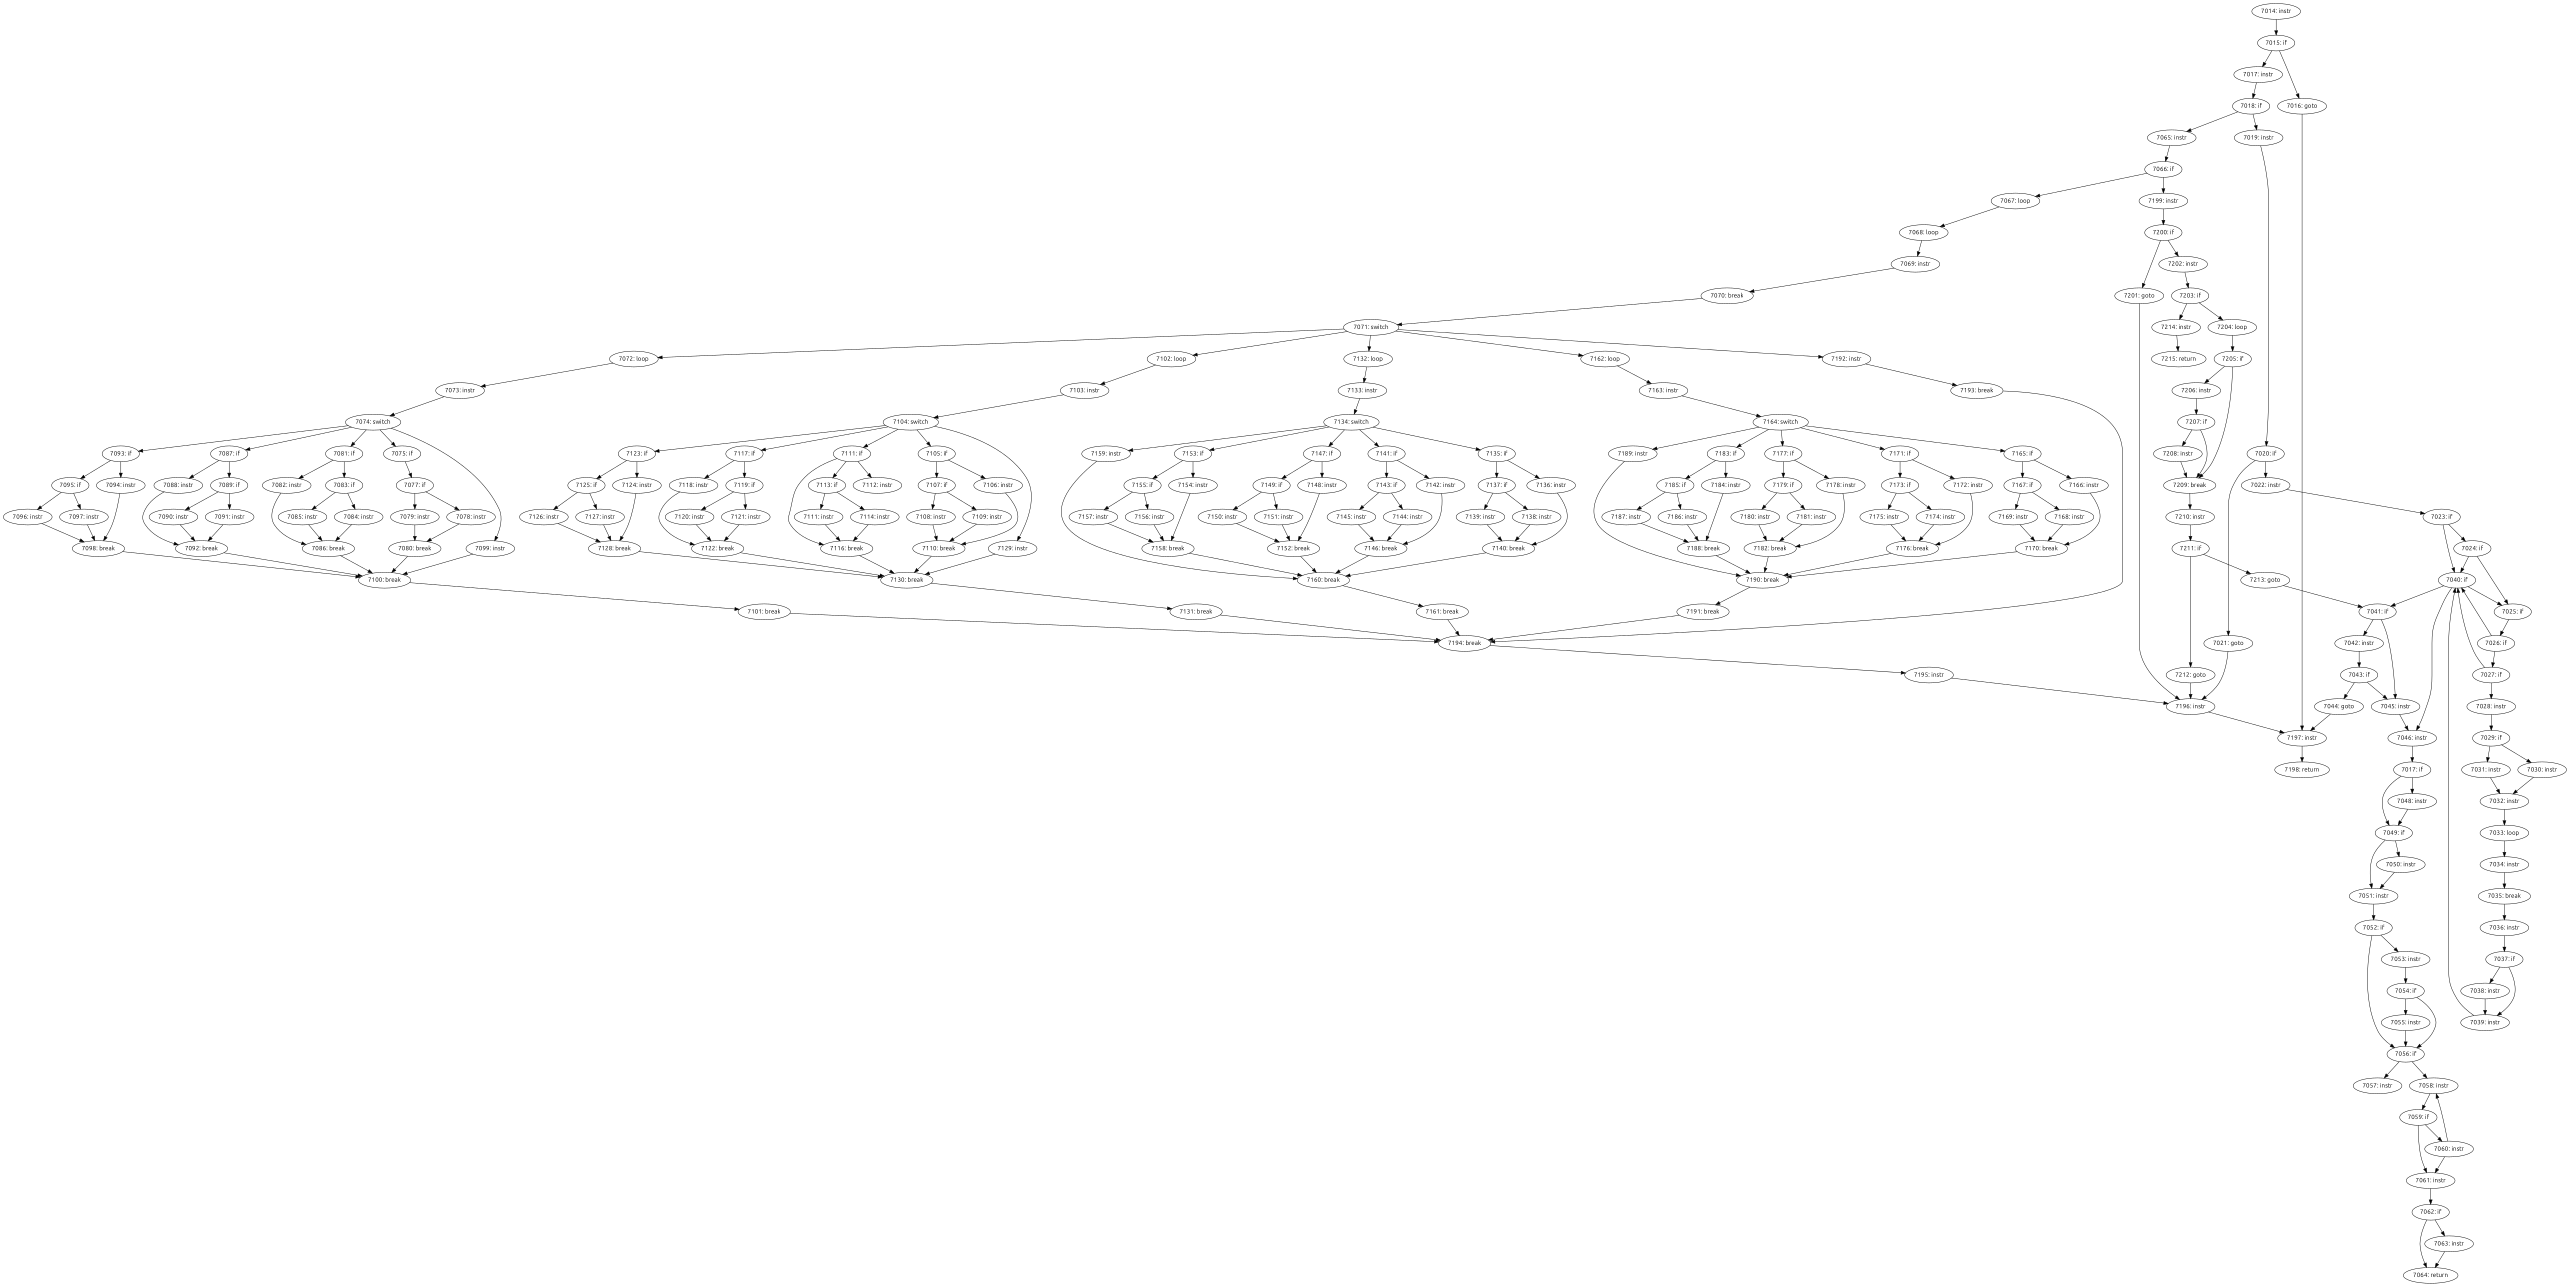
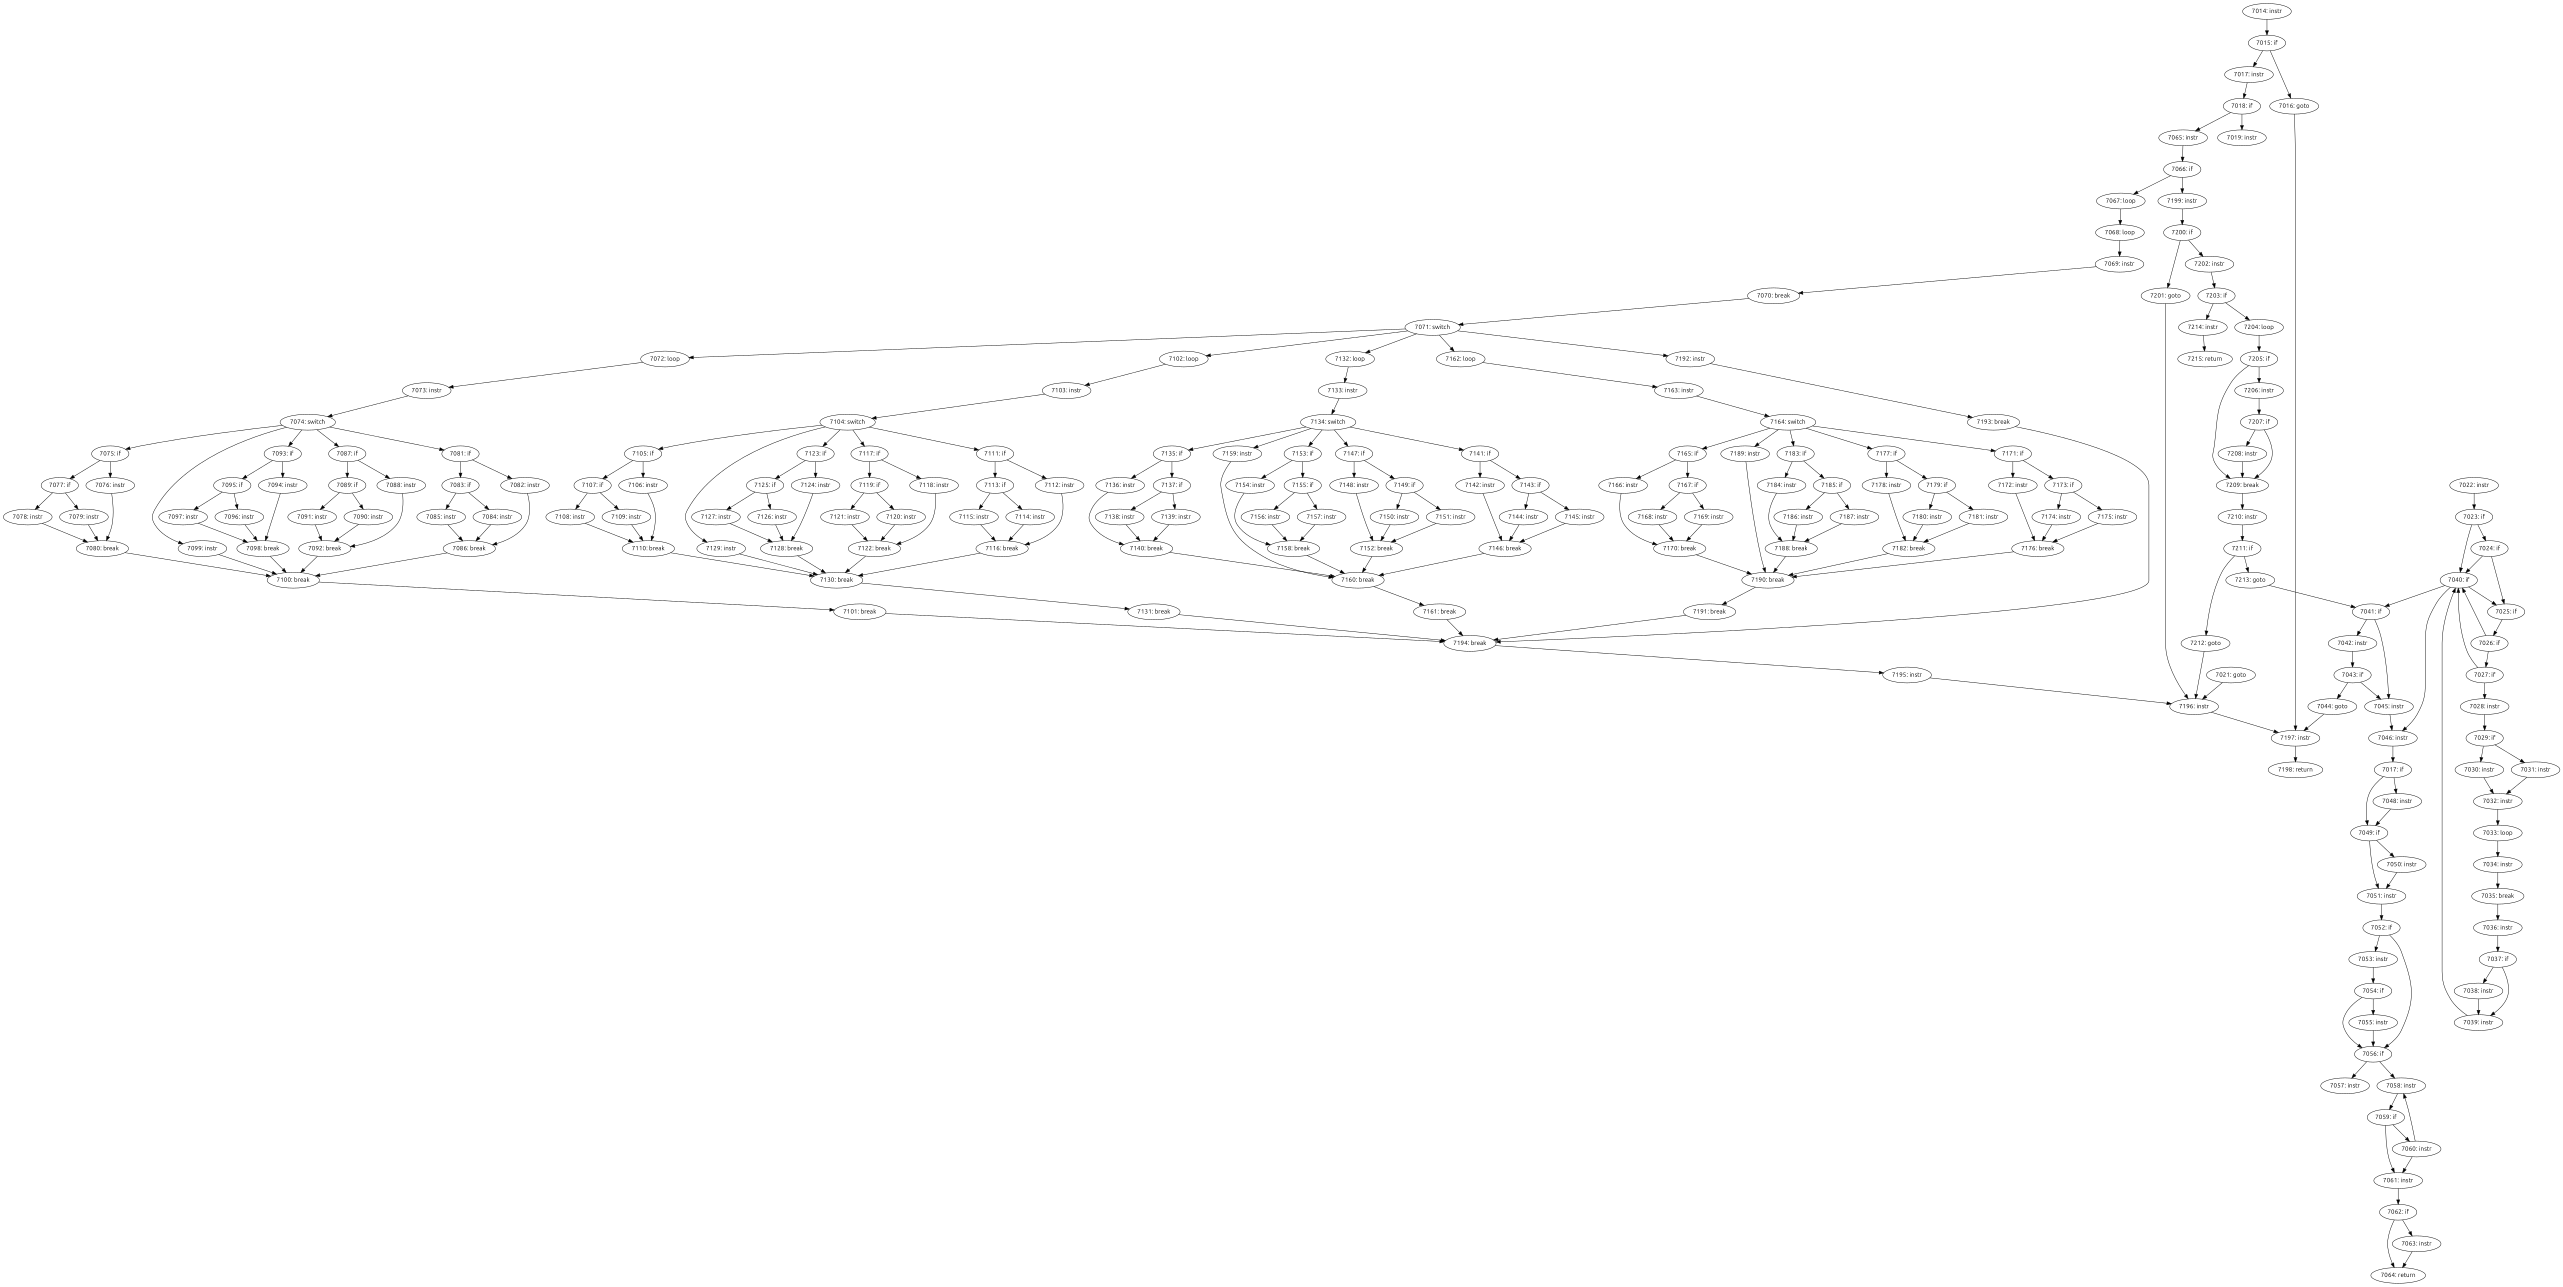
(2266, 454) -> none
none -> (110, 485)
(793, 498) -> (1057, 526)
(819, 517) -> (974, 517)
